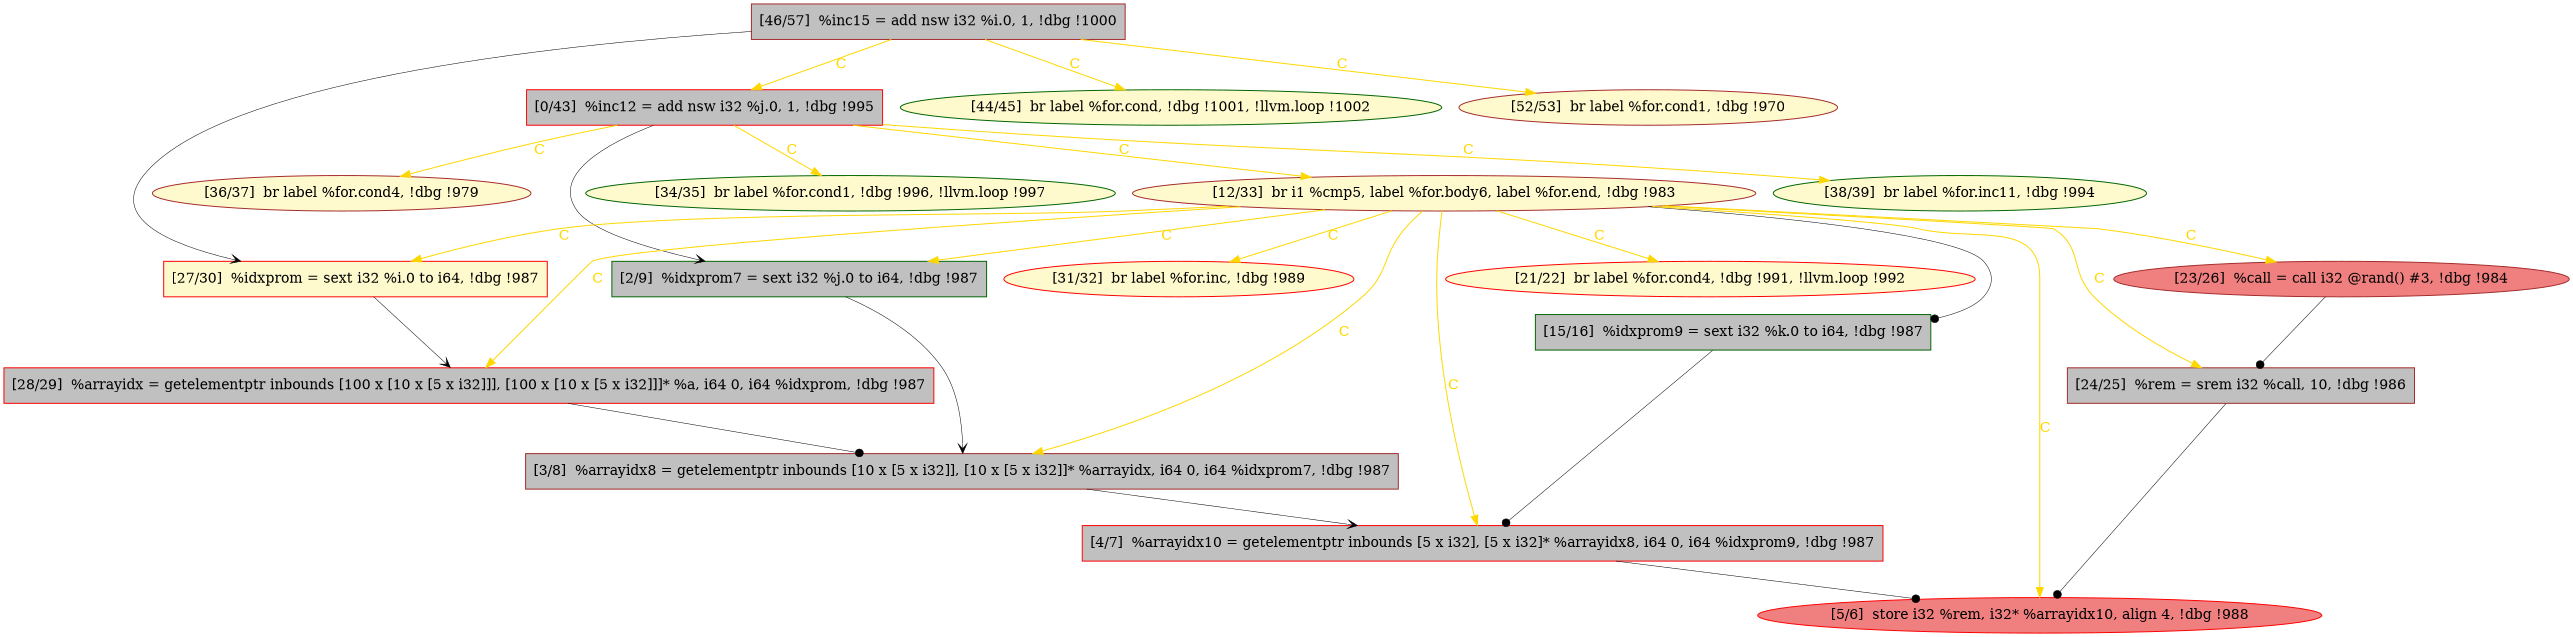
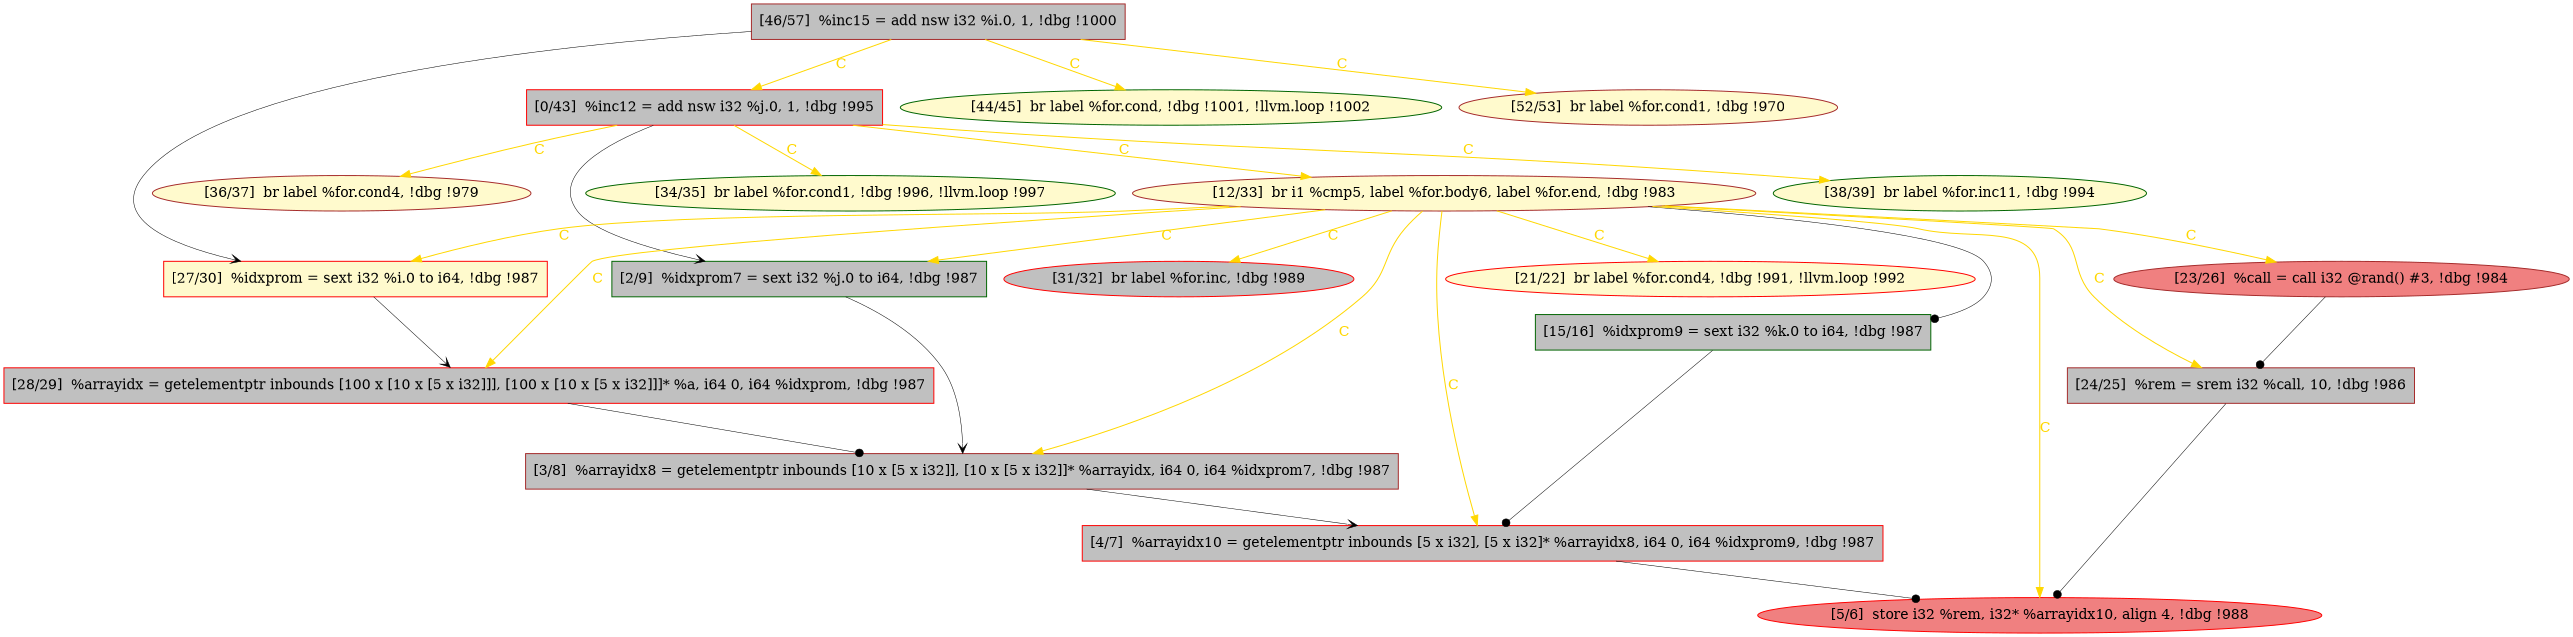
(1179, 279) -> (1179, 279)
